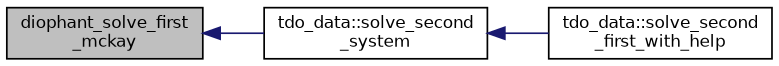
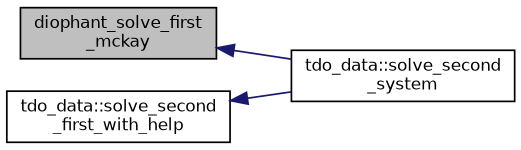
(527, 33) -> (269, 95)
